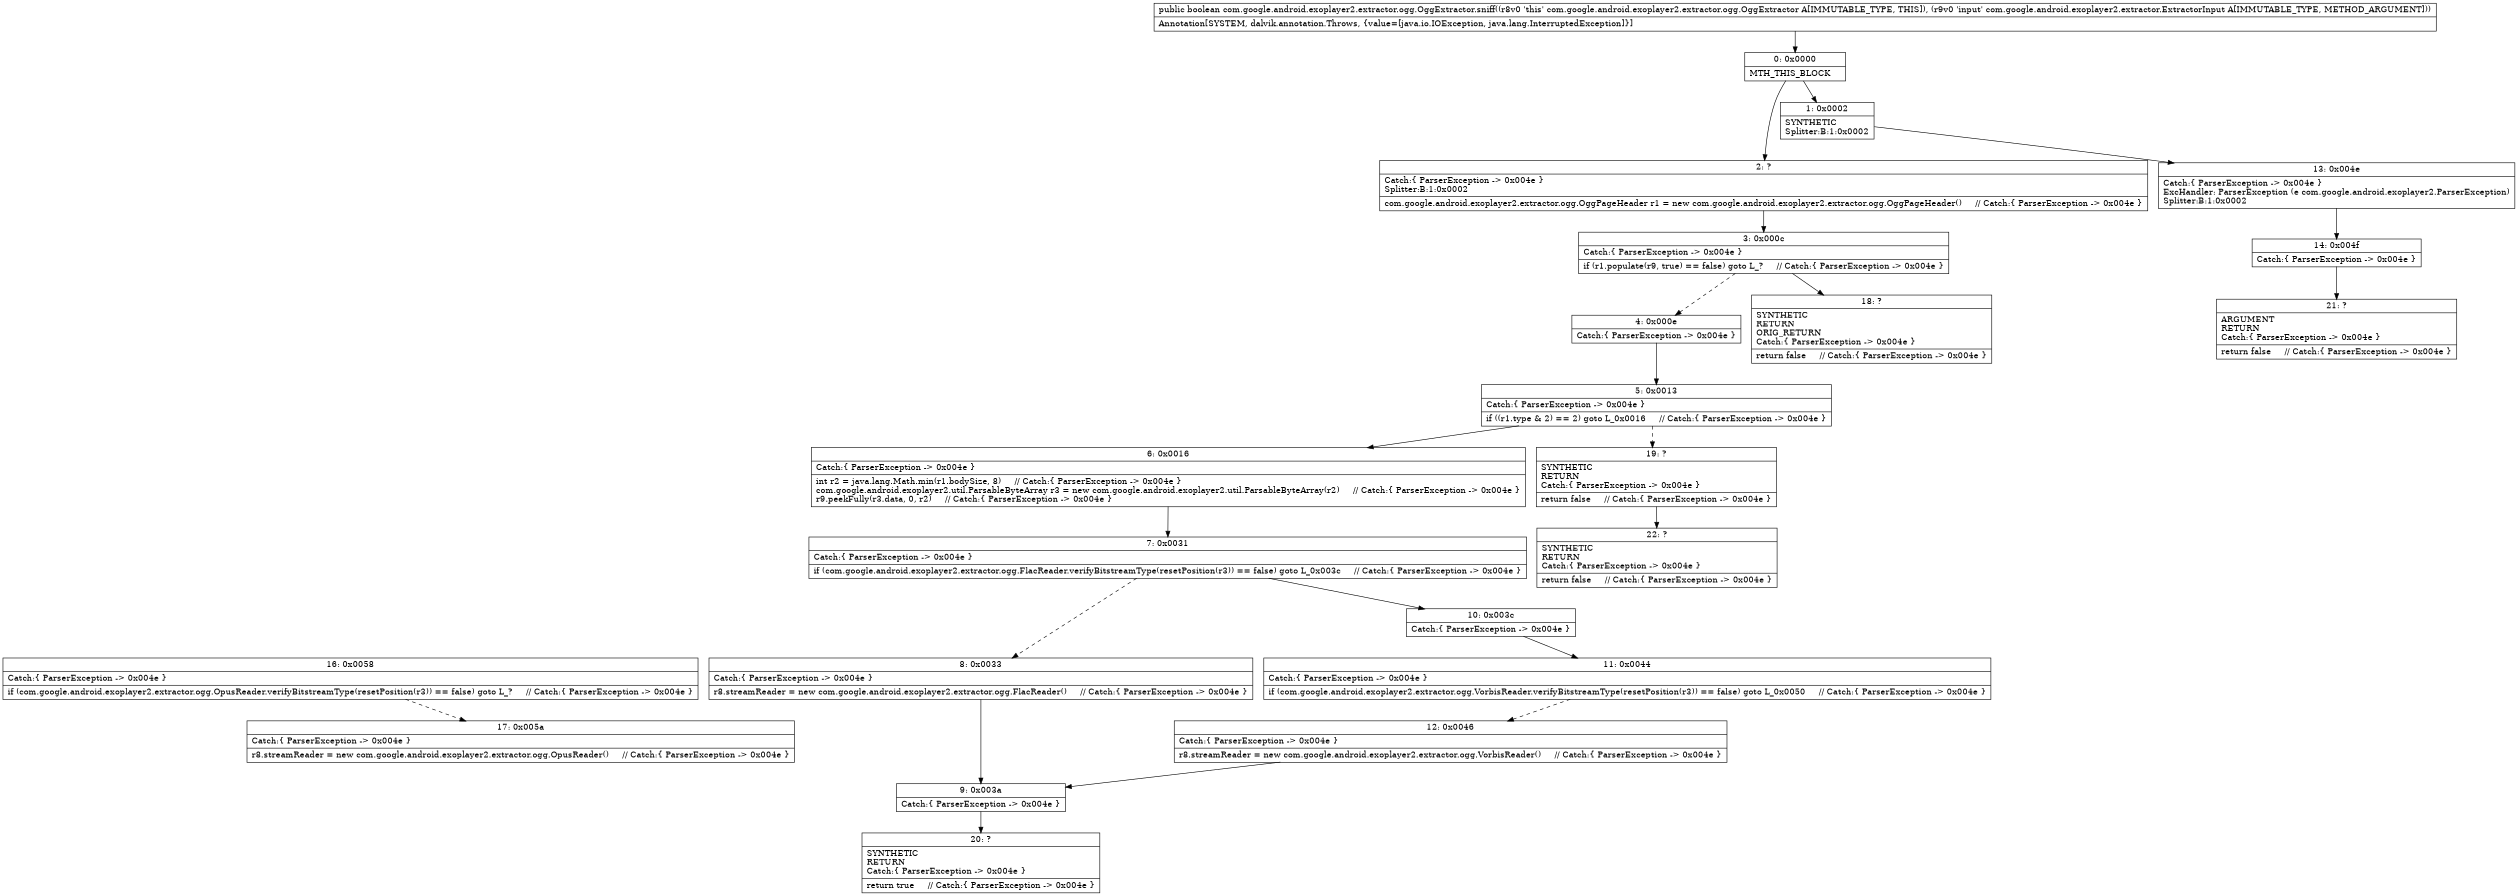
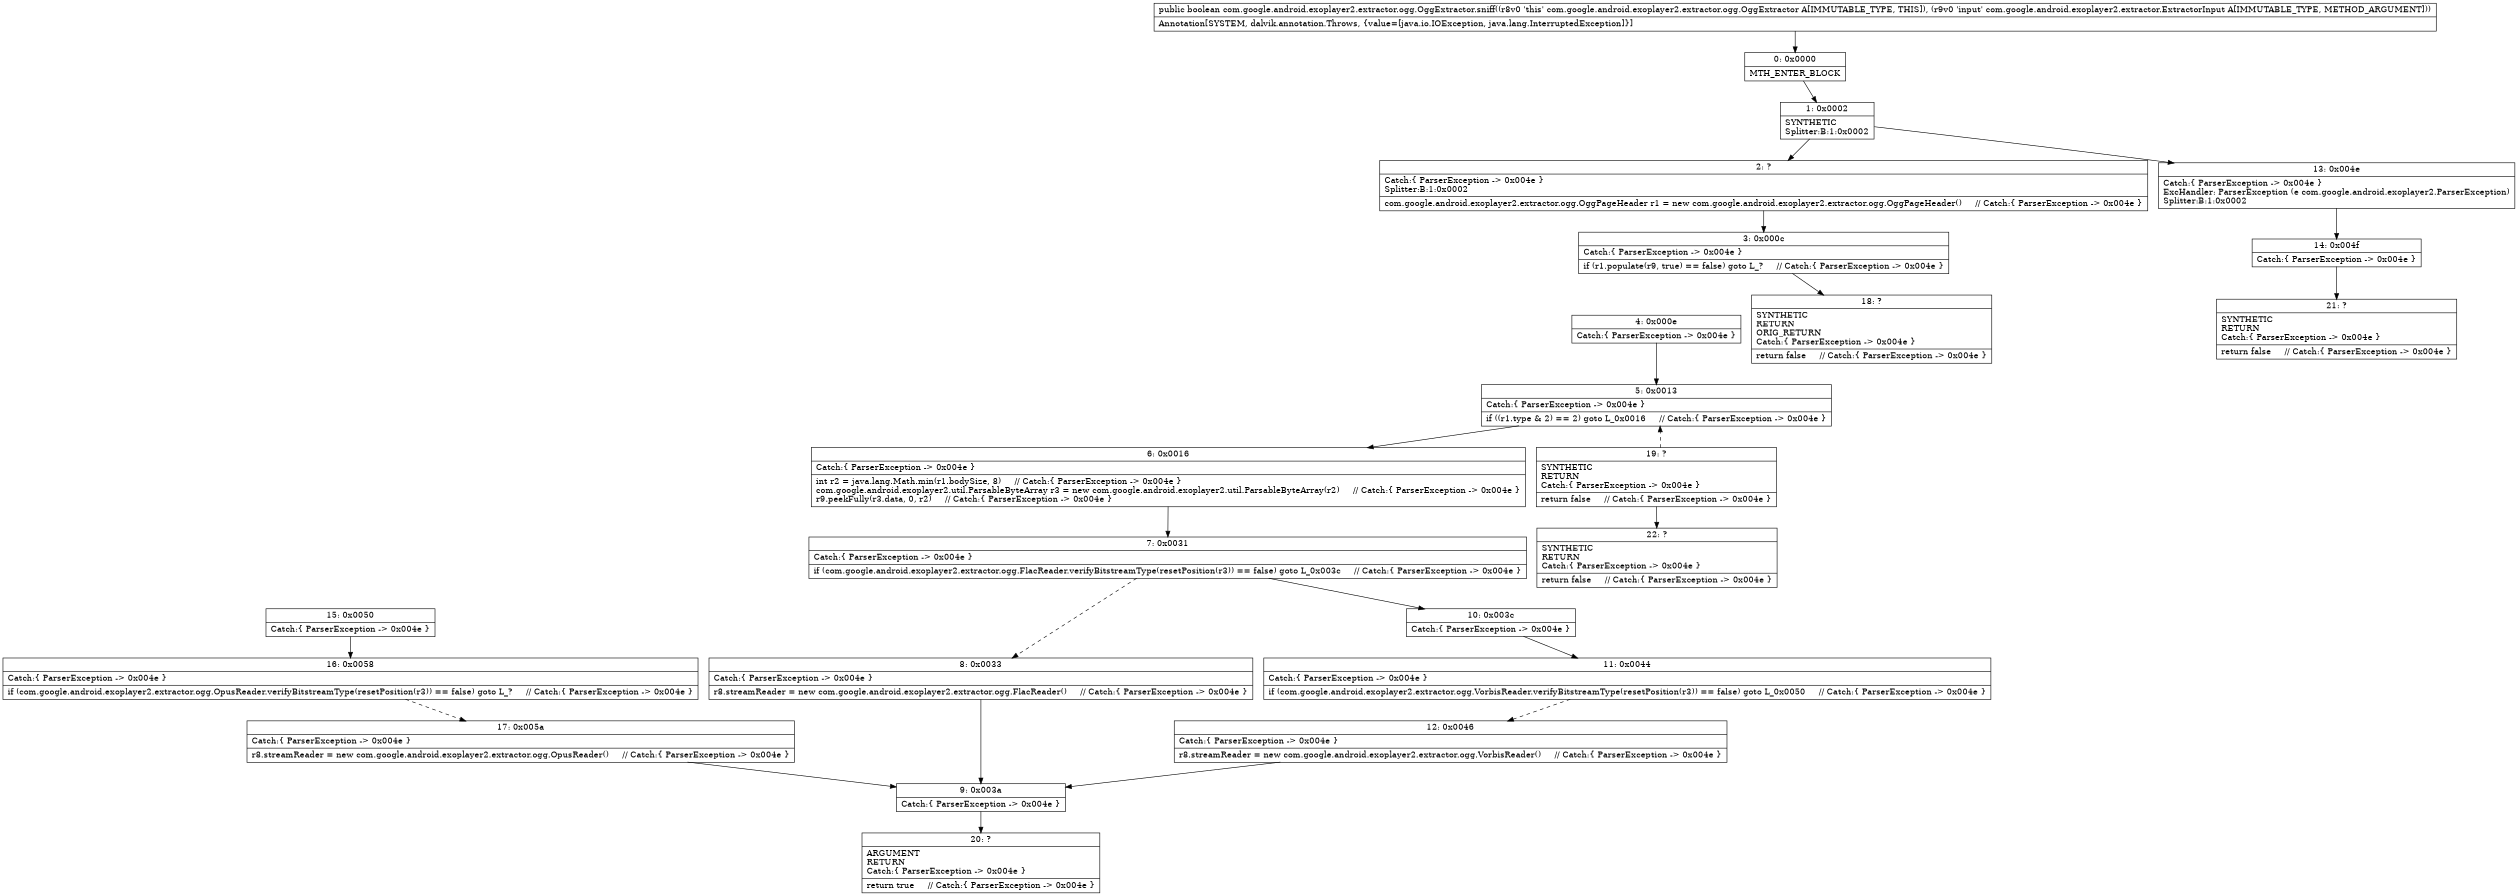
(1790, 74) -> (1795, 74)
(1771, 116) -> (1801, 148)
(1708, 293) -> none
(2248, 320) -> (2247, 320)
(1652, 434) -> (1660, 440)
none -> (350, 623)
none -> (789, 774)
(893, 853) -> (893, 853)
